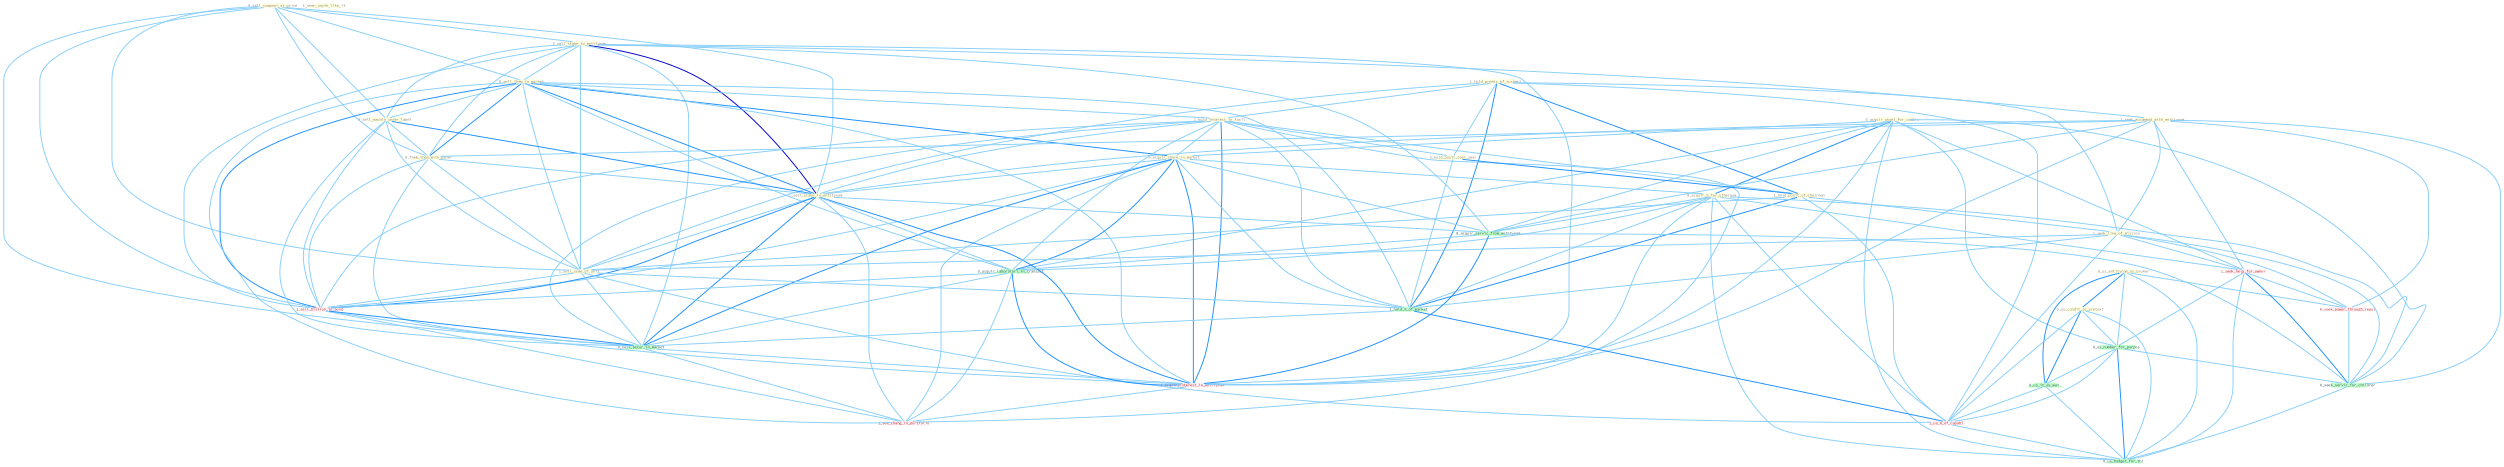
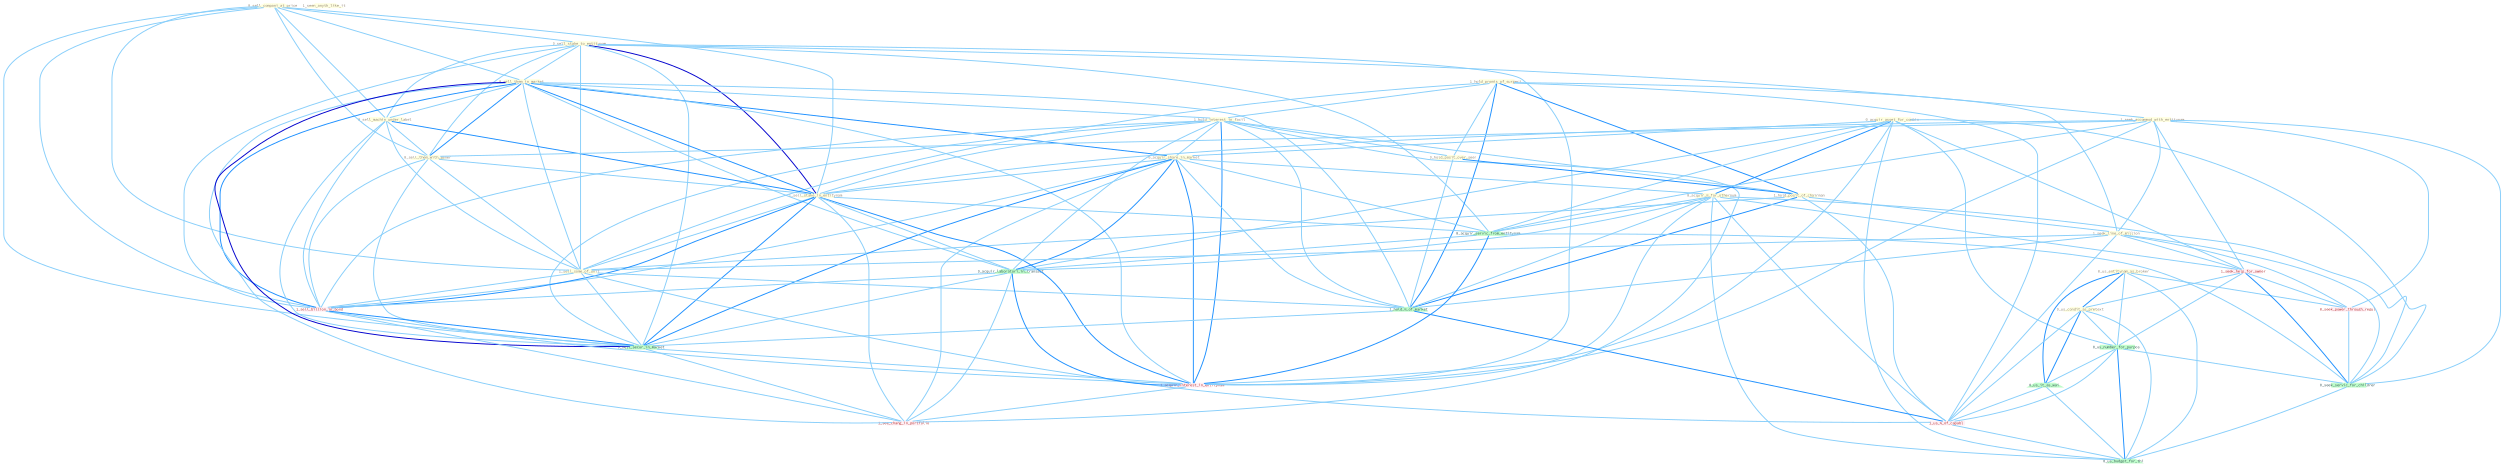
(429, 157) -> (429, 157)
none -> (233, 251)
(2231, 397) -> (2171, 289)
